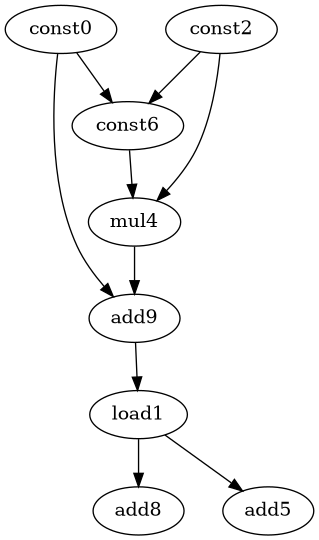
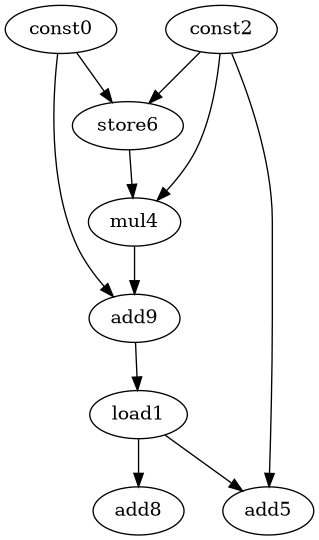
(128, 126) -> (128, 126)
none -> (272, 261)
